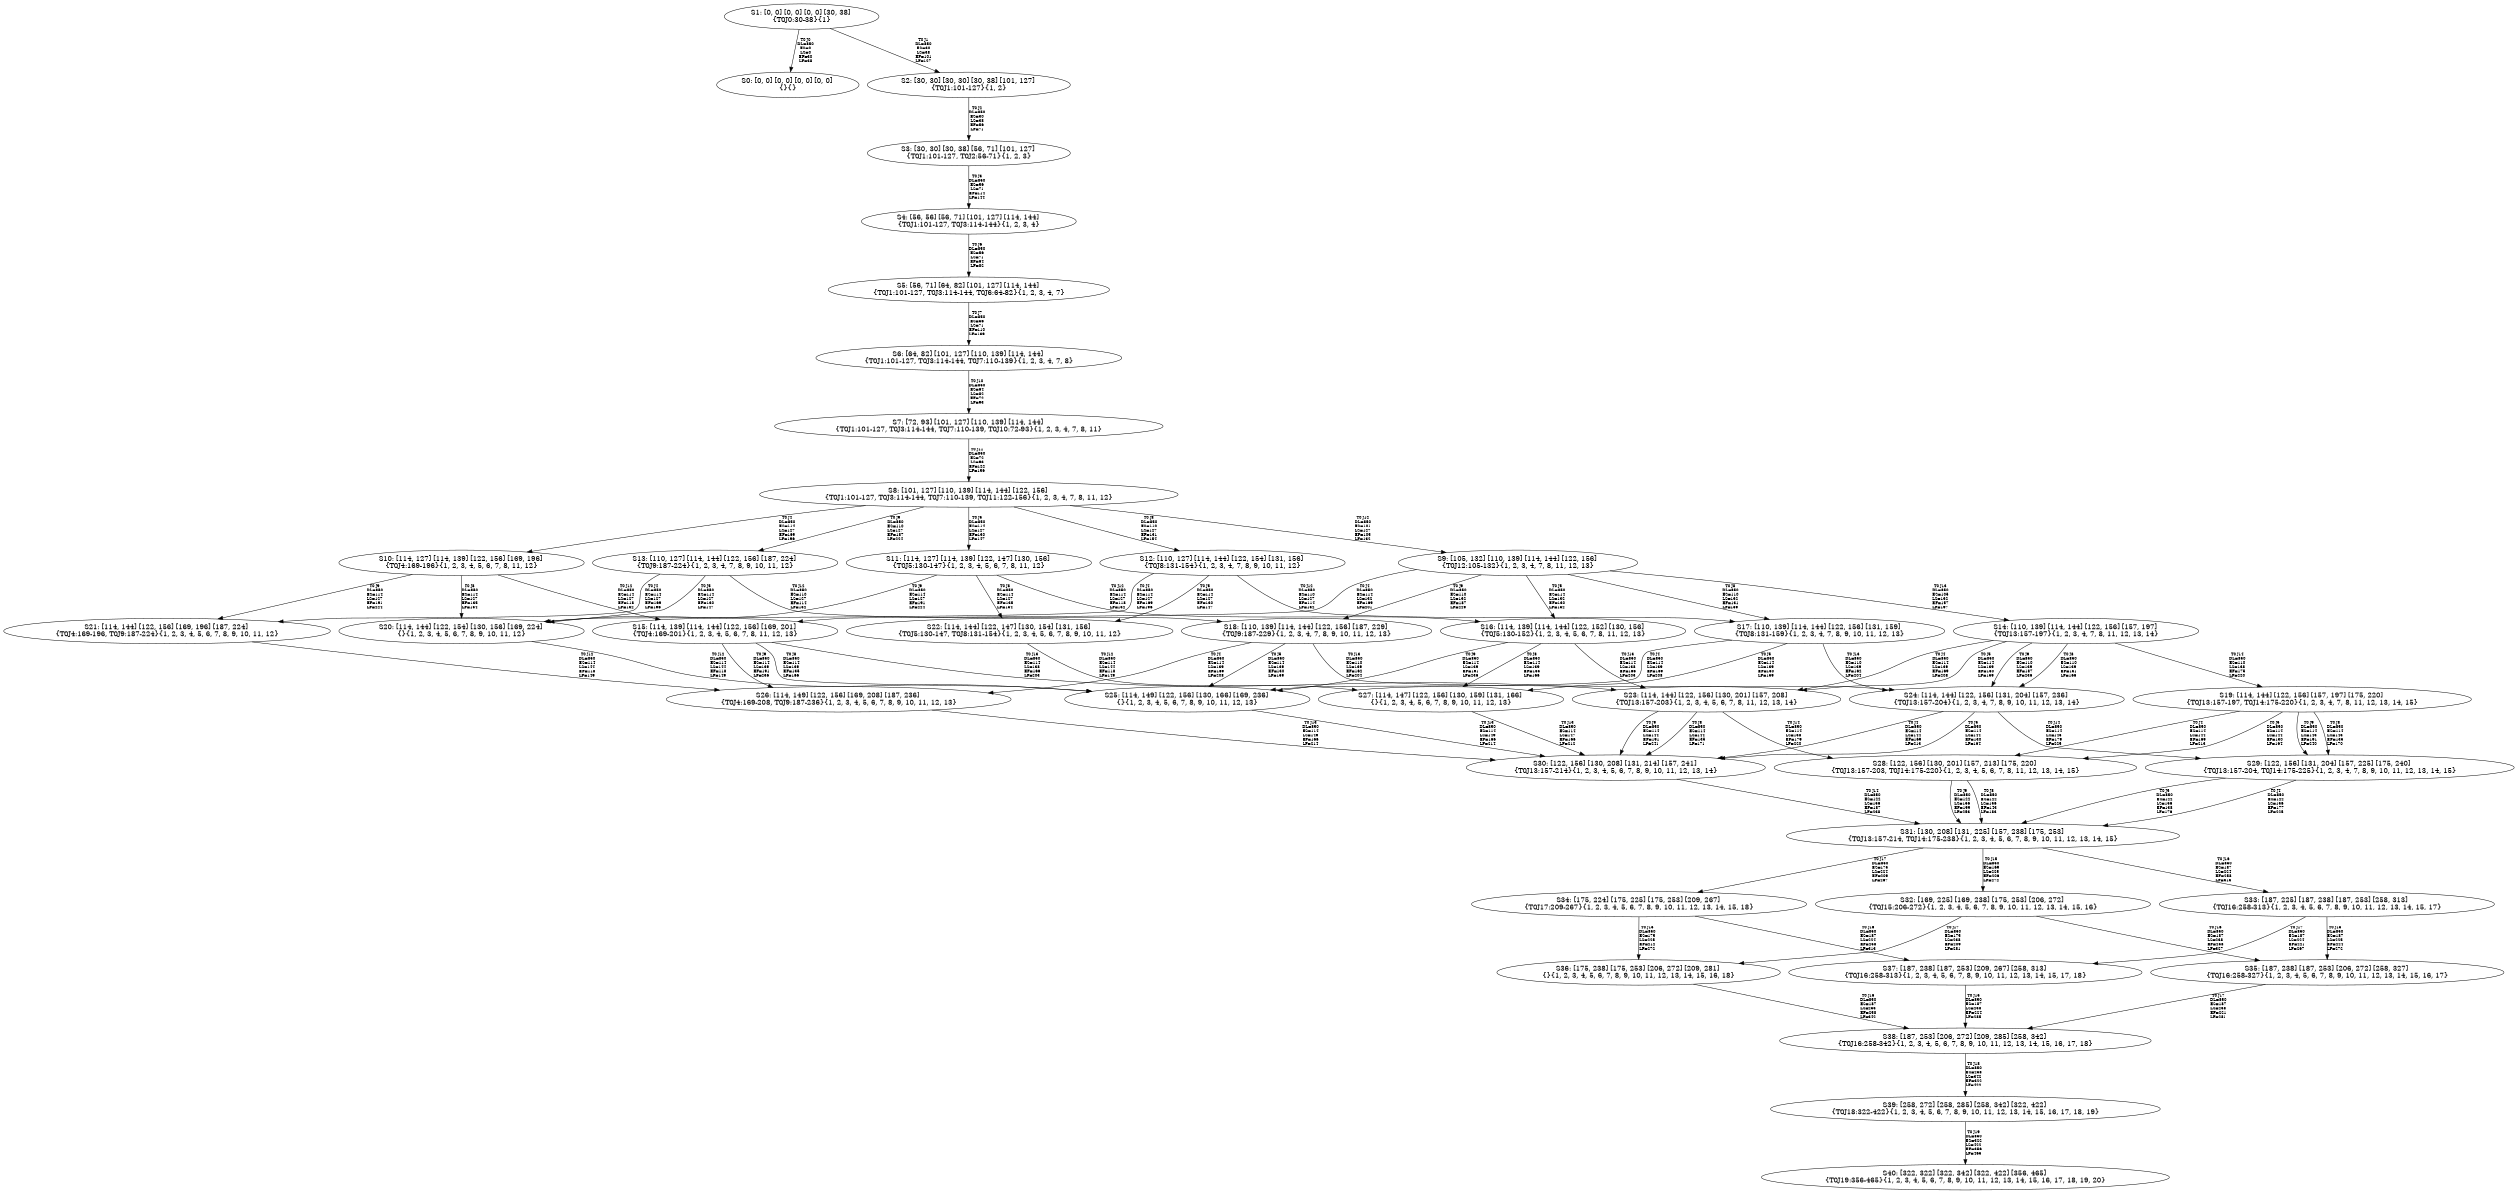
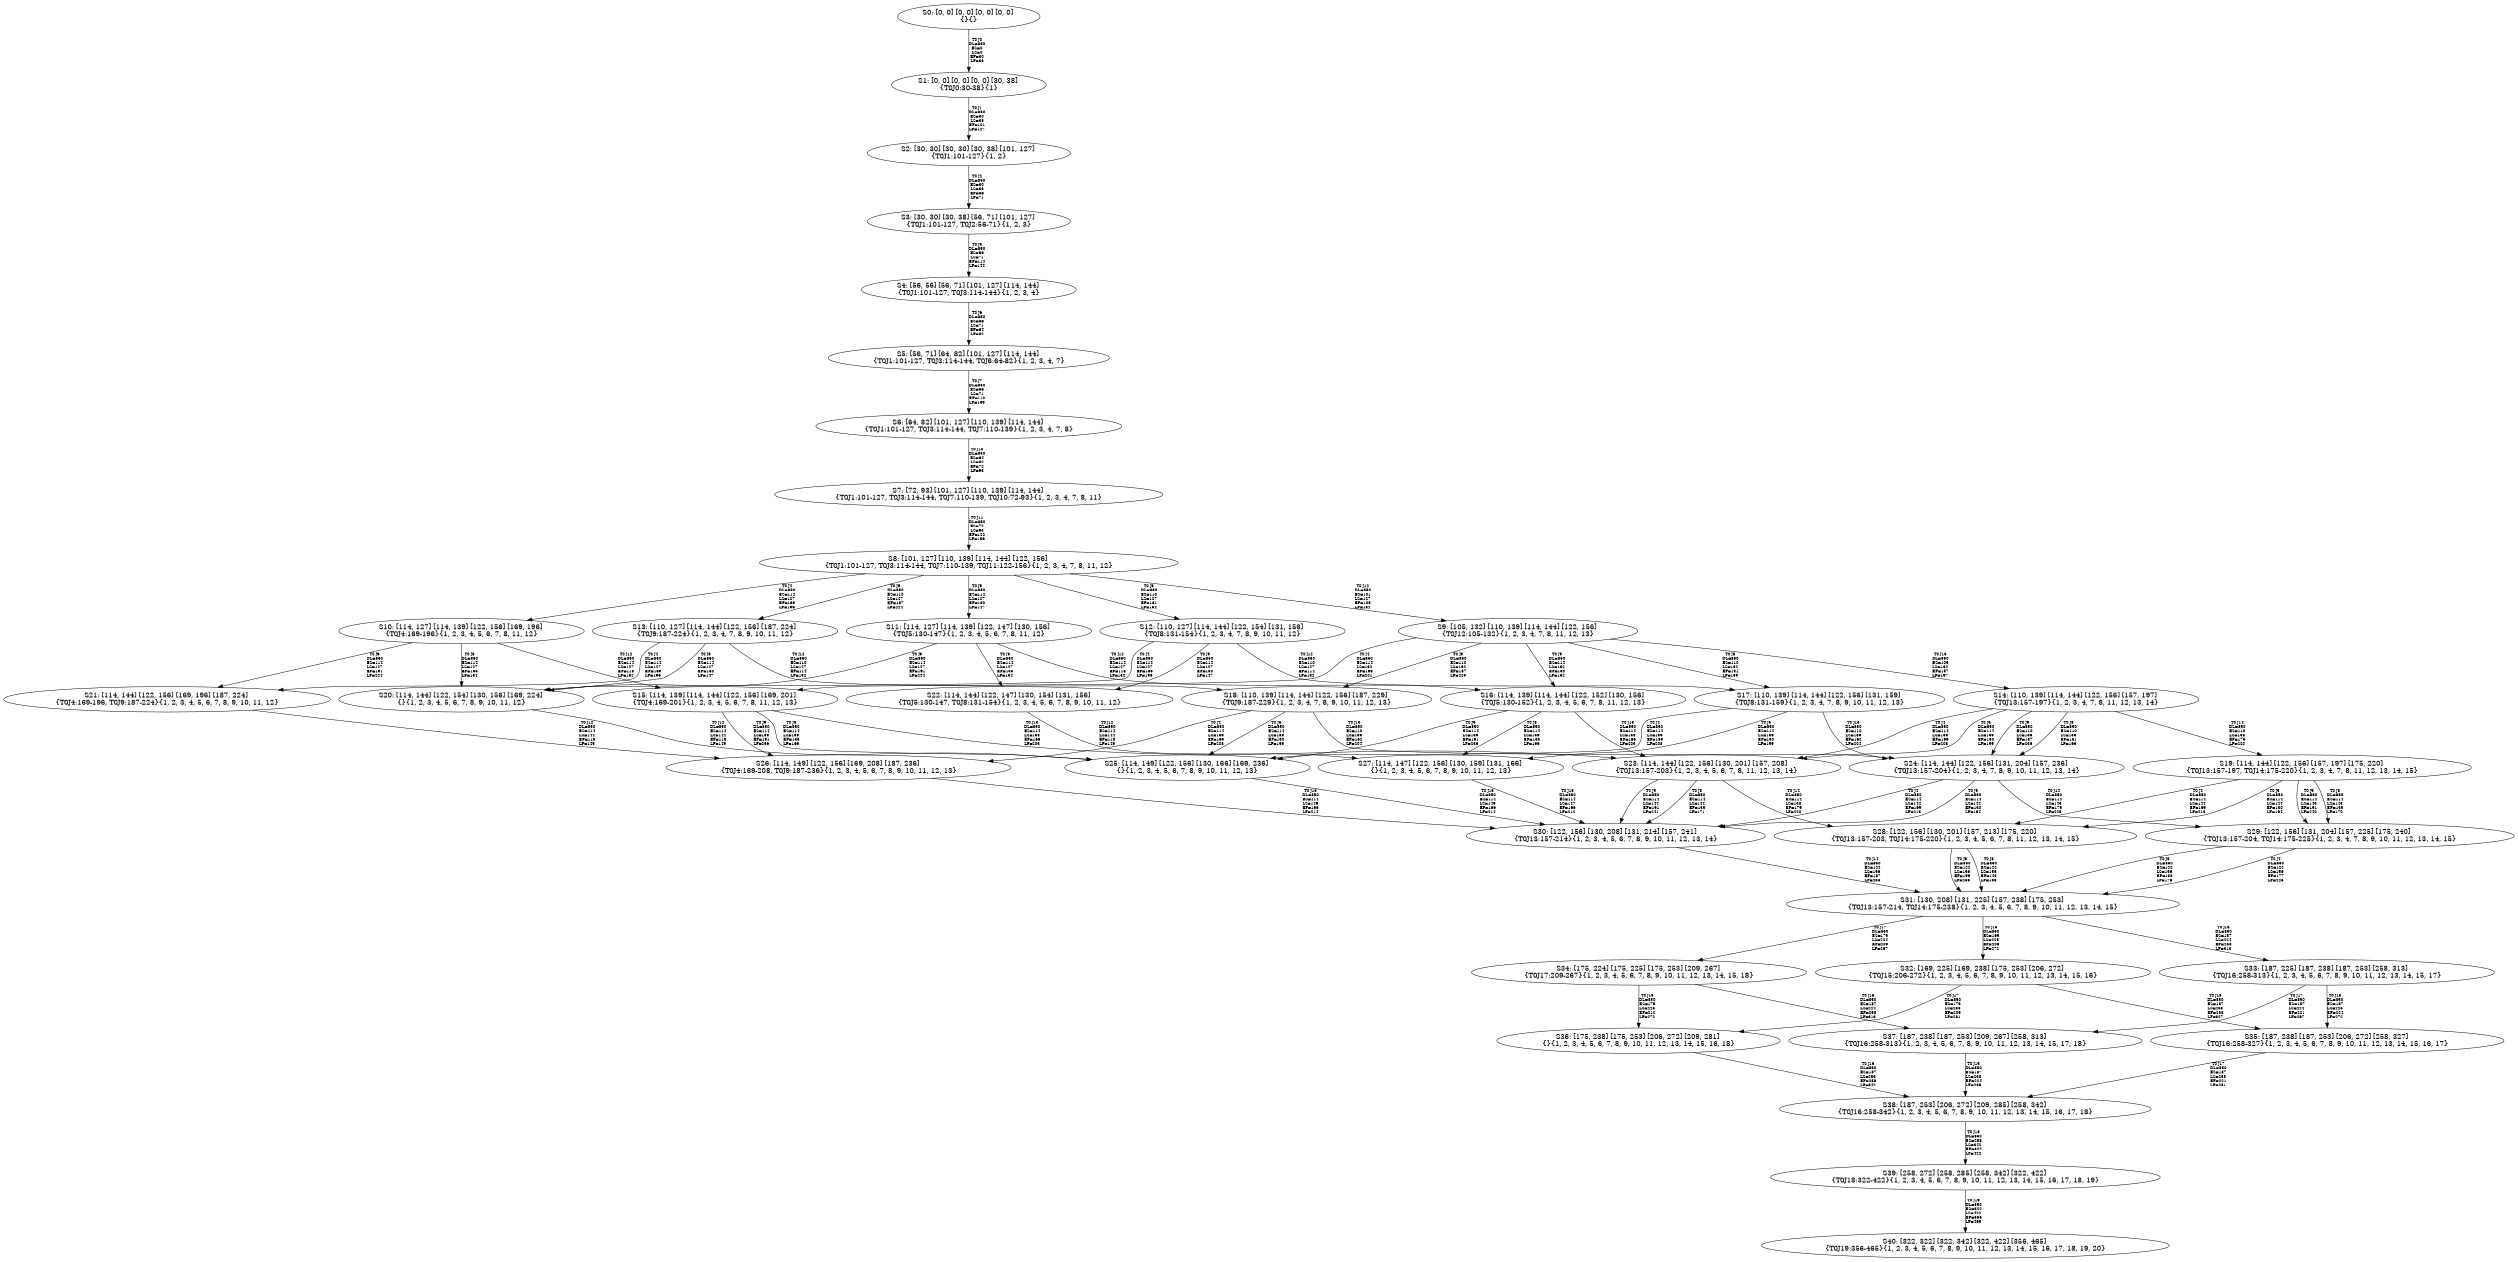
(795, 48) -> (969, 48)
